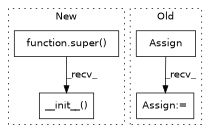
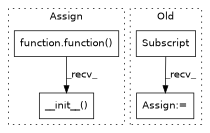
(67, 17) -> (67, 17)
(67, 44) -> (67, 44)
(166, 44) -> (166, 44)
